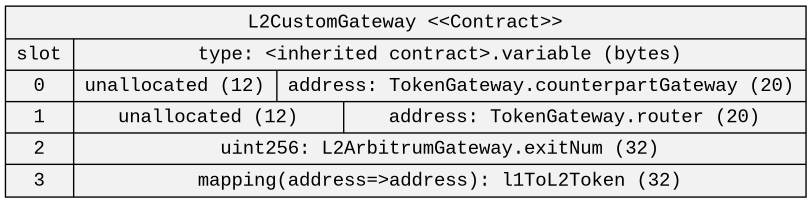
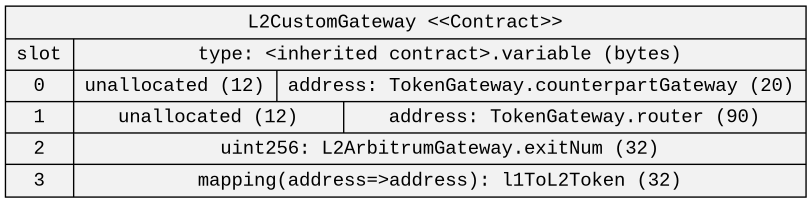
(575, 117) -> (575, 117)
